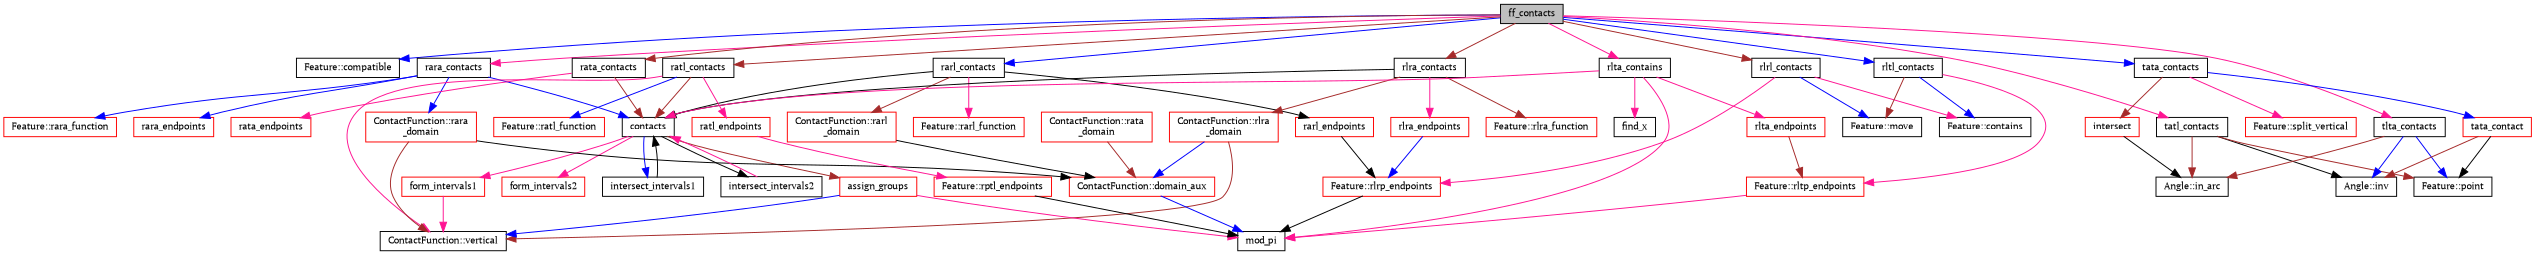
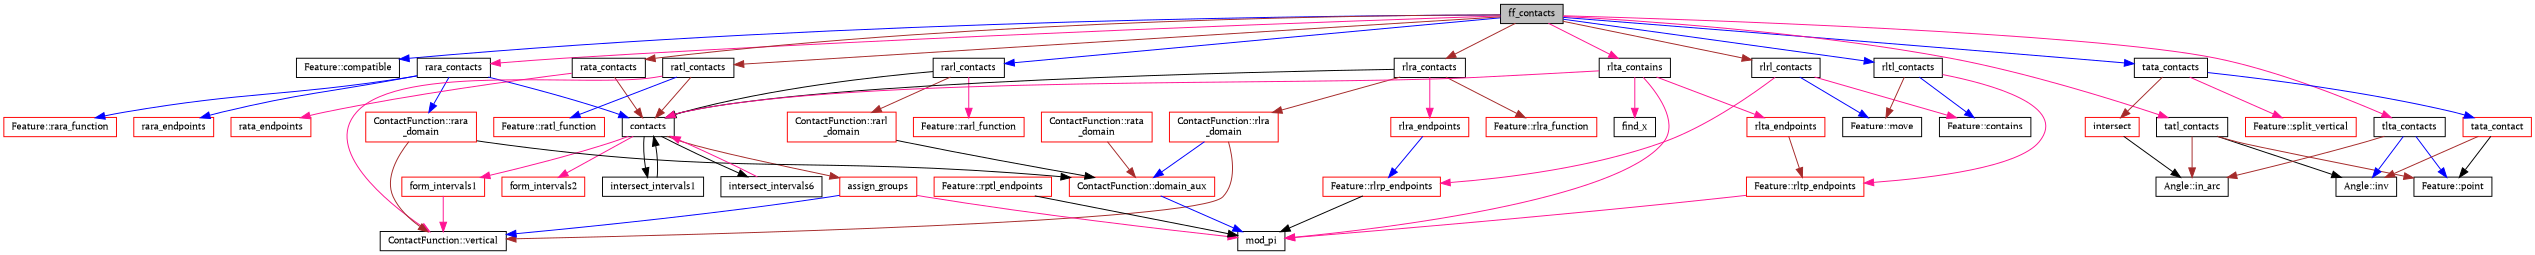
(731, 127) -> none
(1335, 127) -> none
(644, 152) -> (644, 152)
(771, 187) -> (771, 187)
